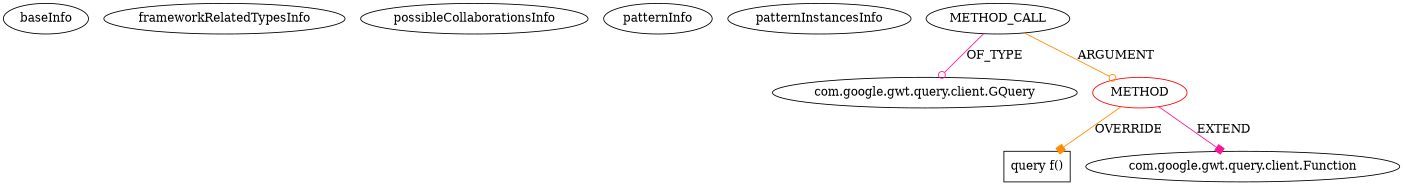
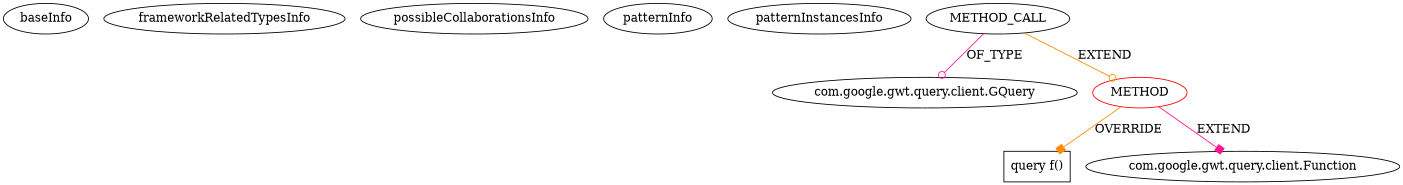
(1116, 56) -> (1105, 56)
